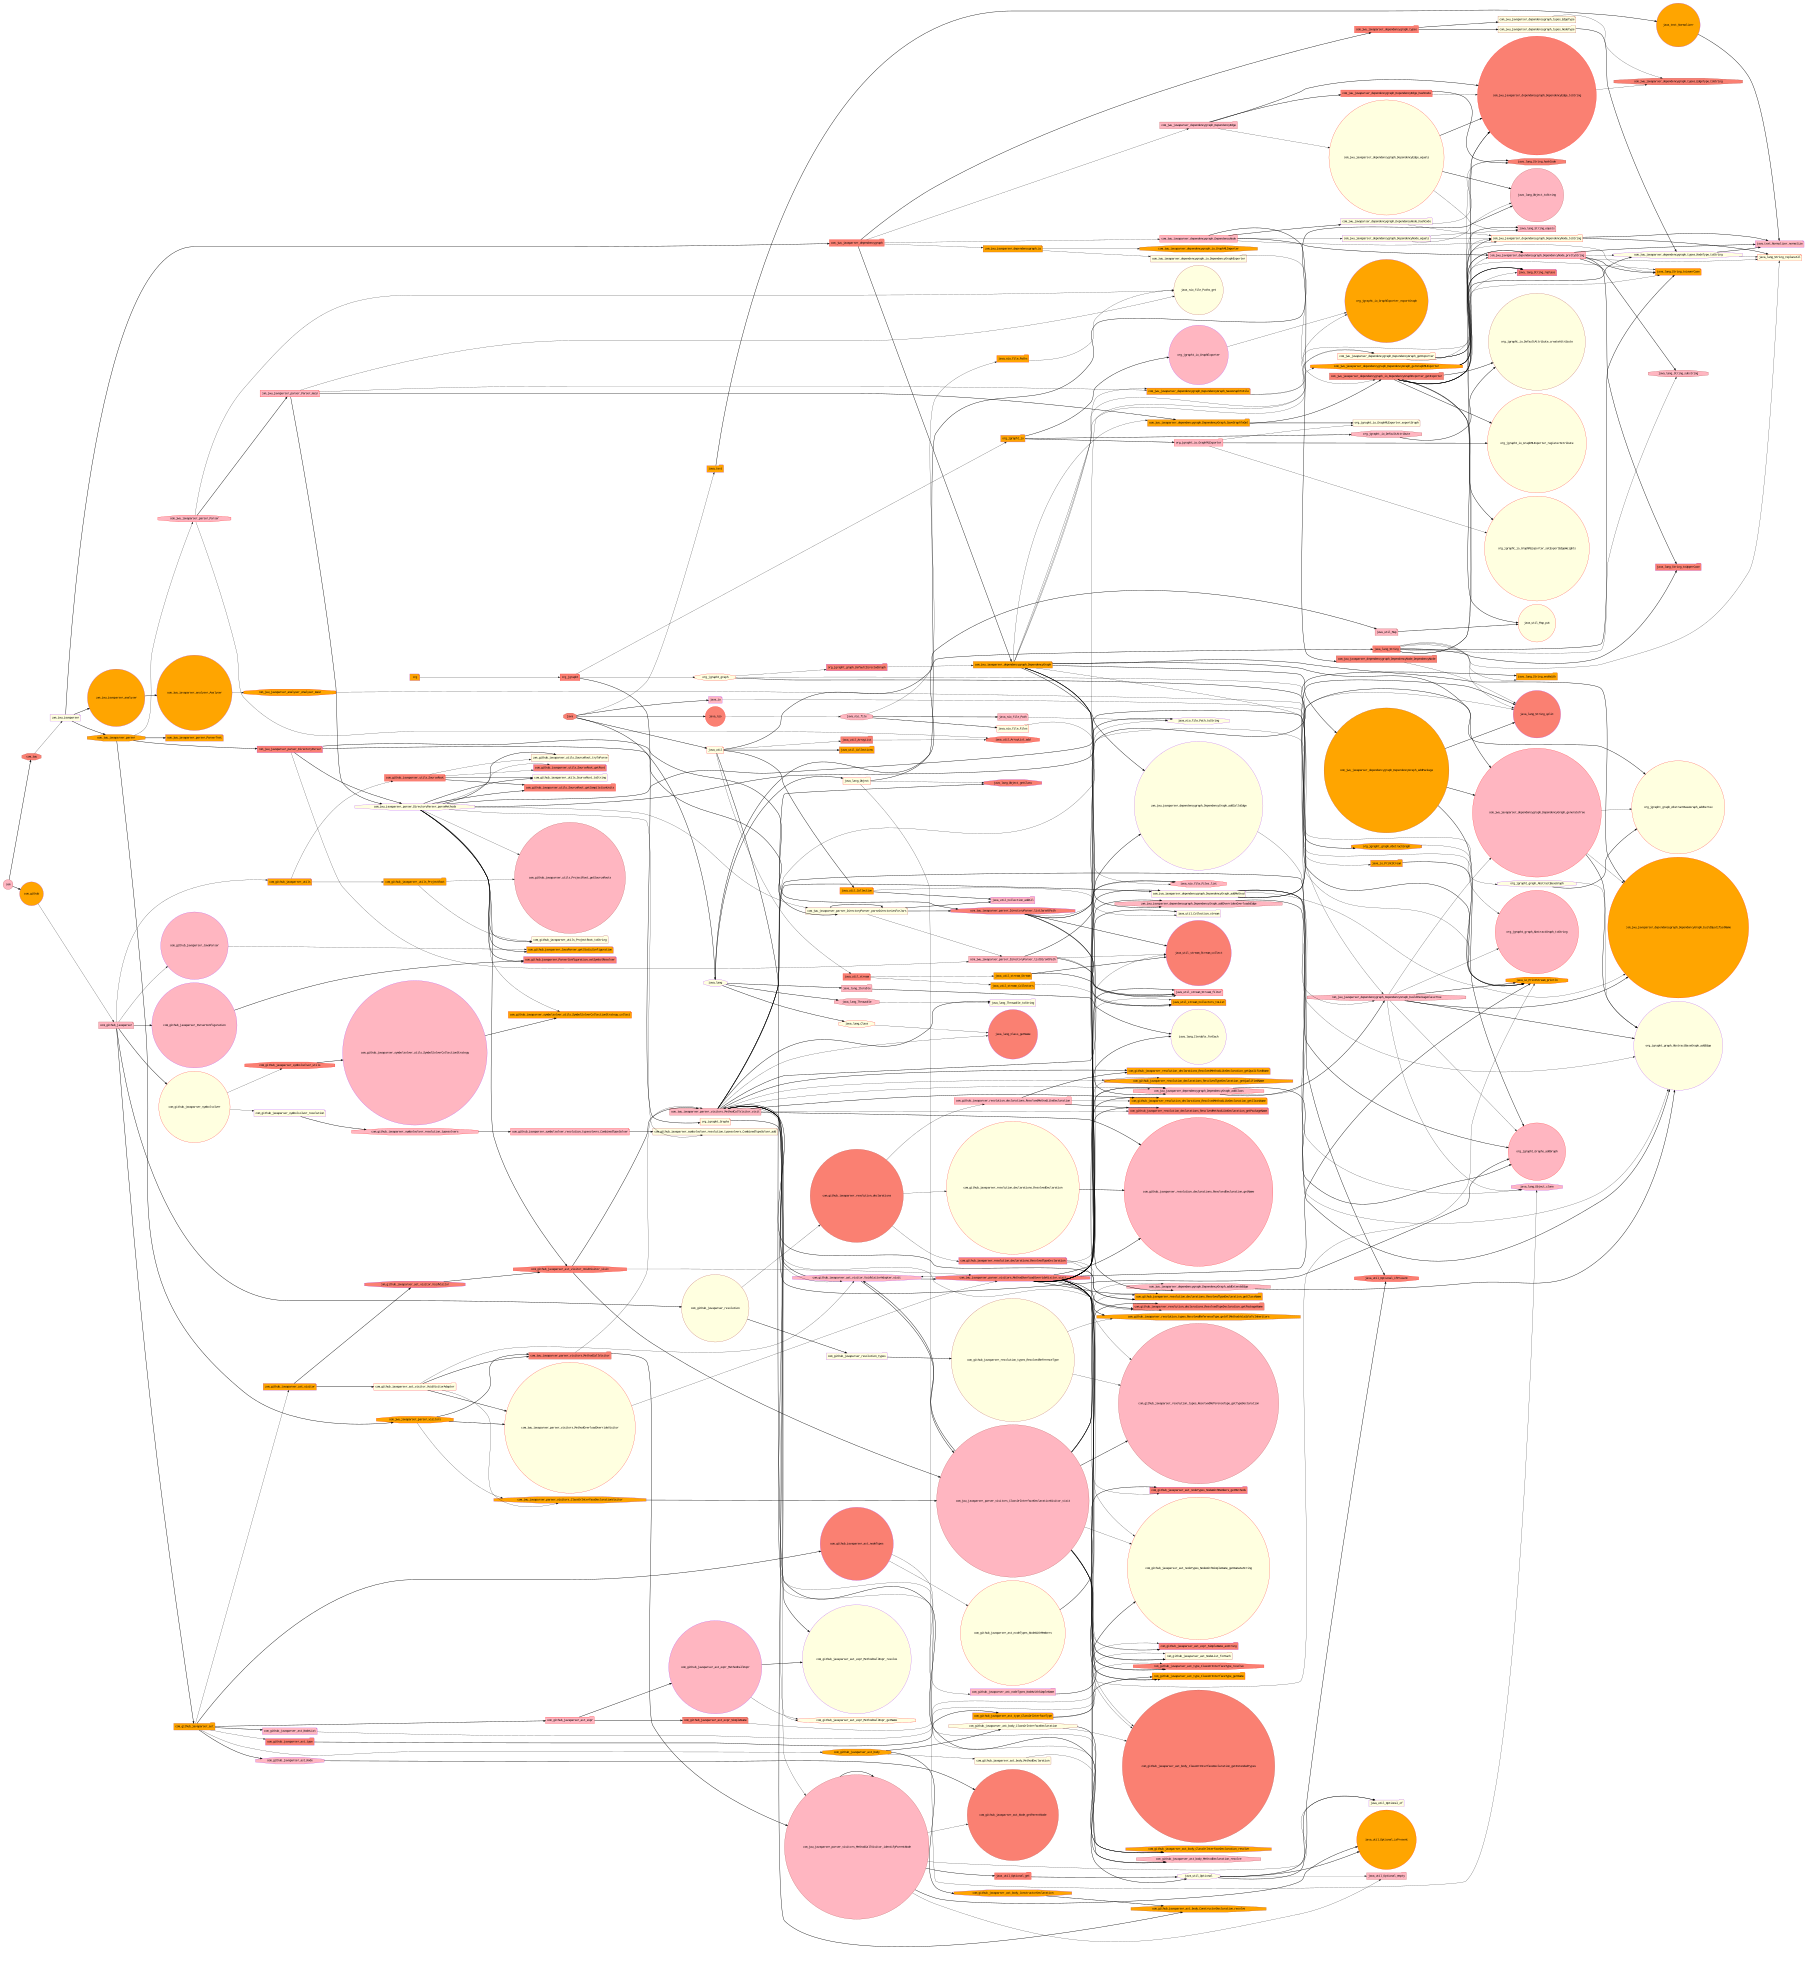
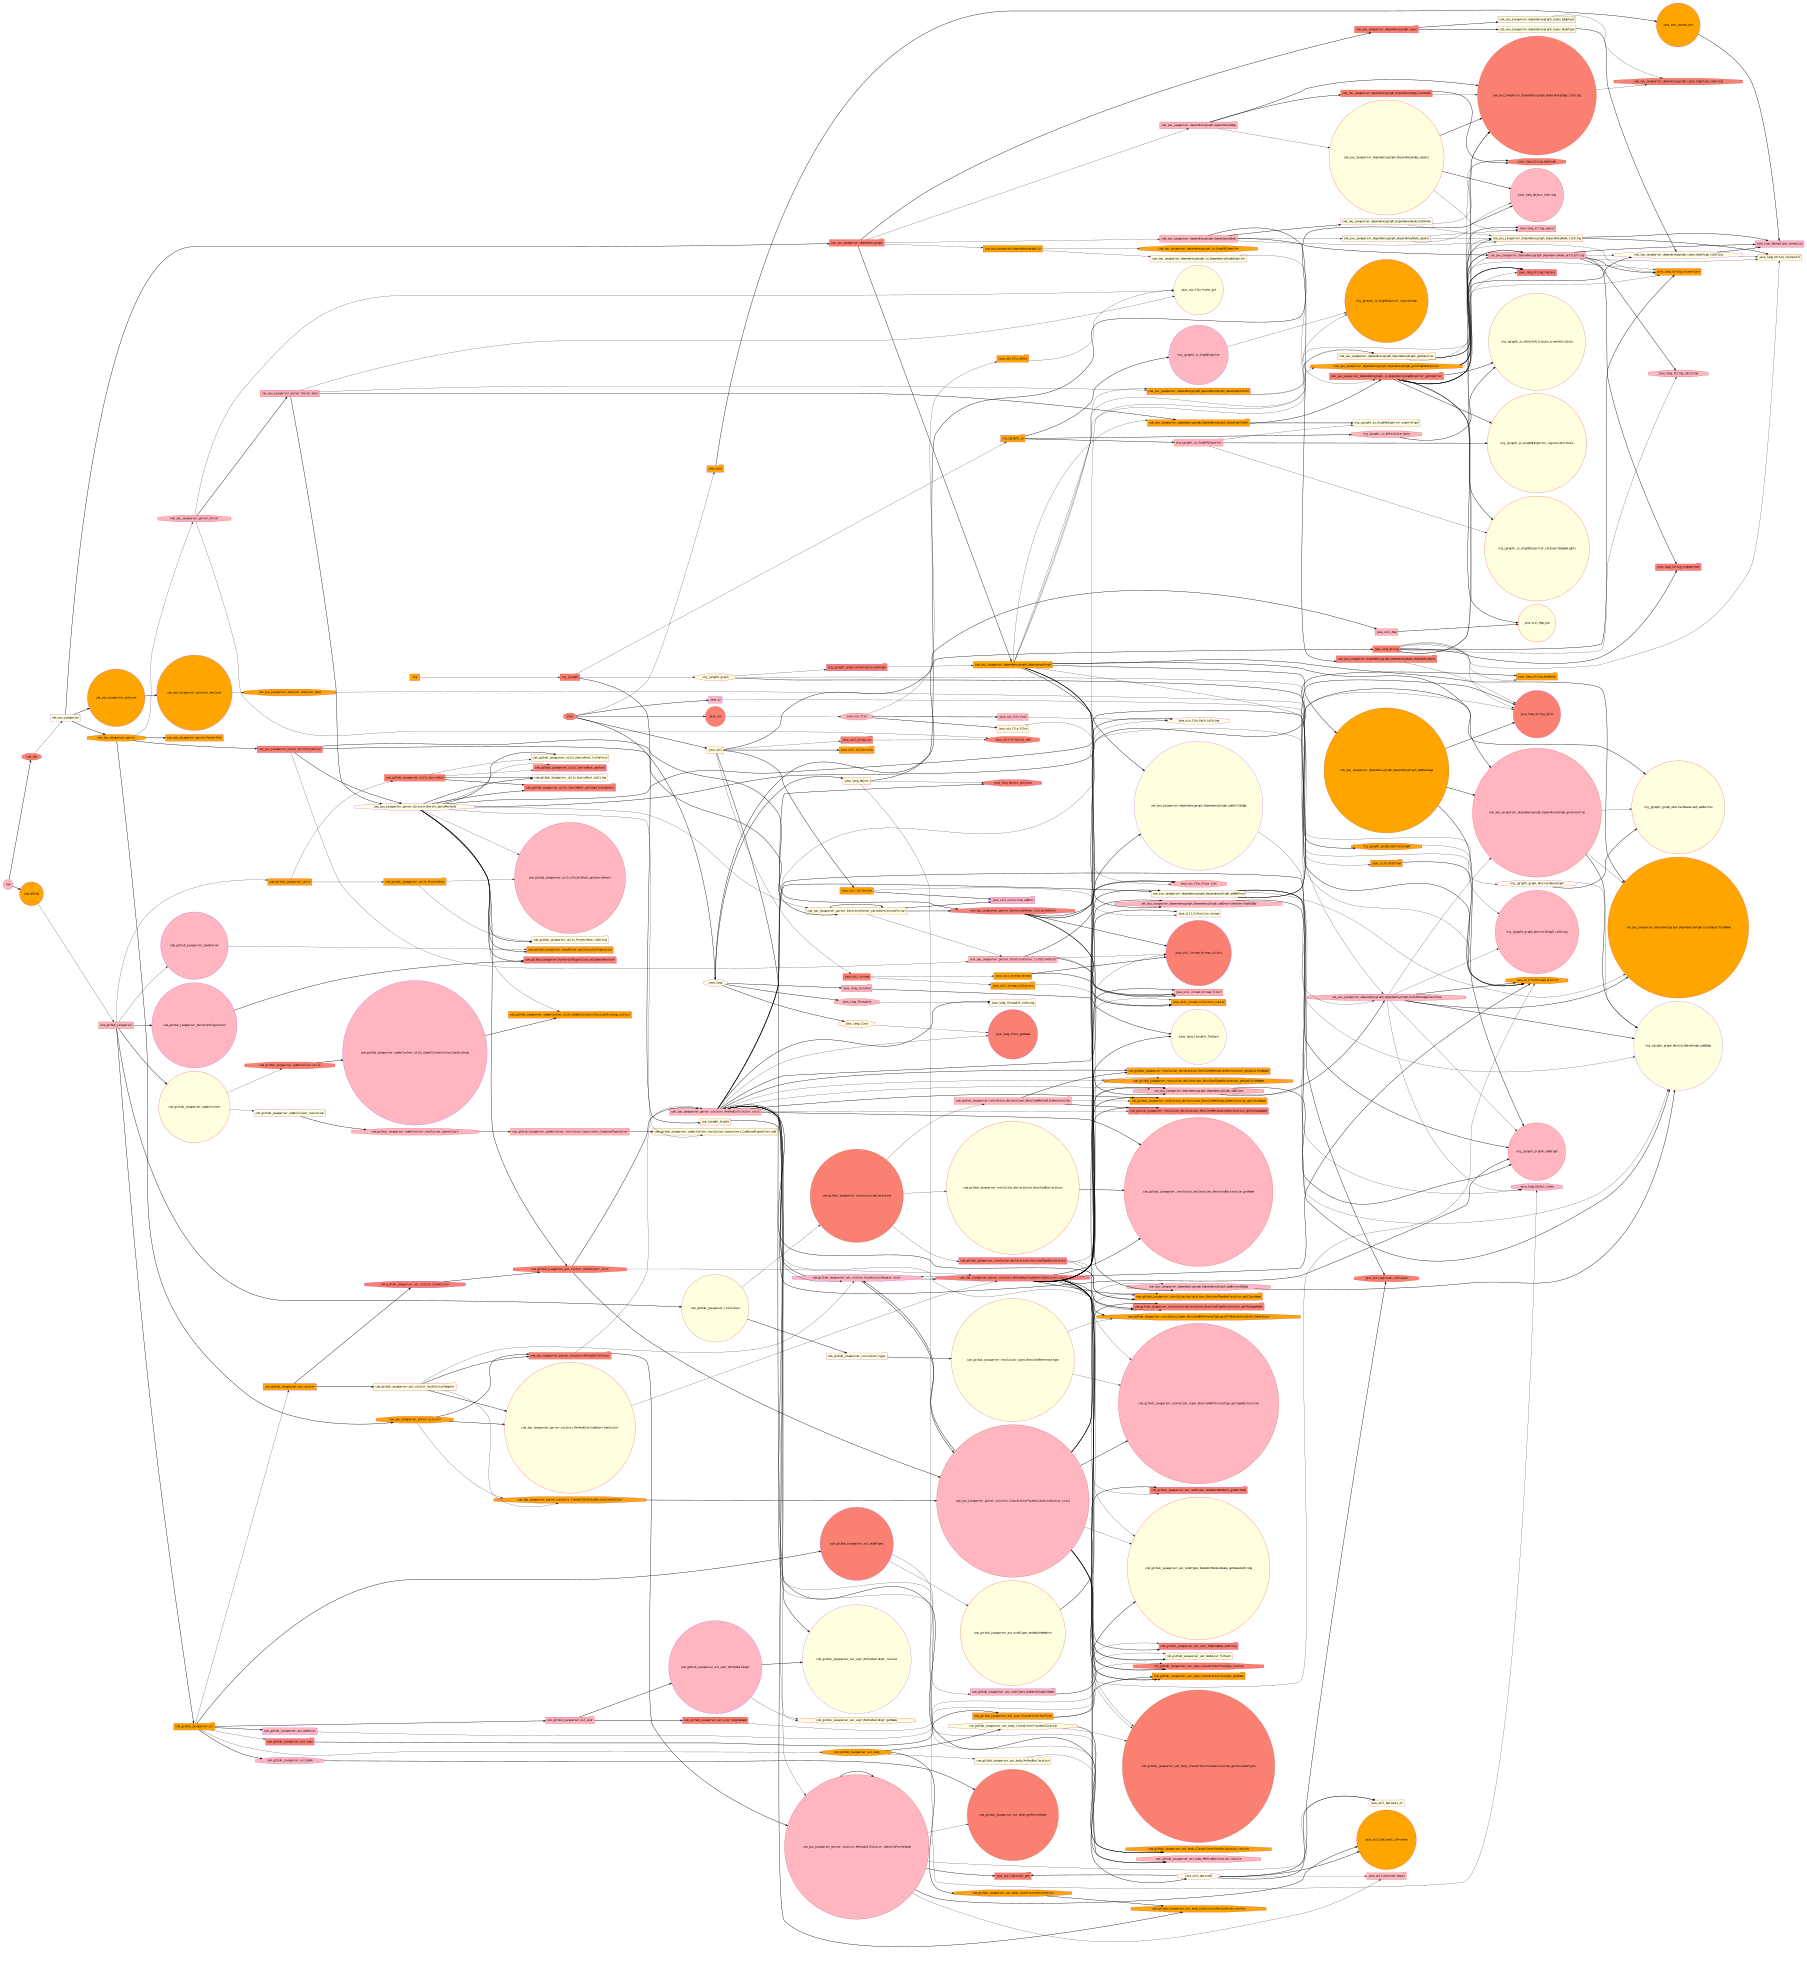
(1083, 910) -> (1083, 910)
(1103, 1877) -> (1105, 1875)
